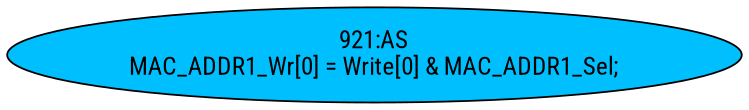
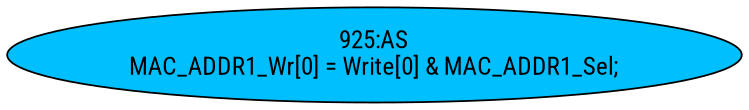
(374, 55) -> (374, 55)
